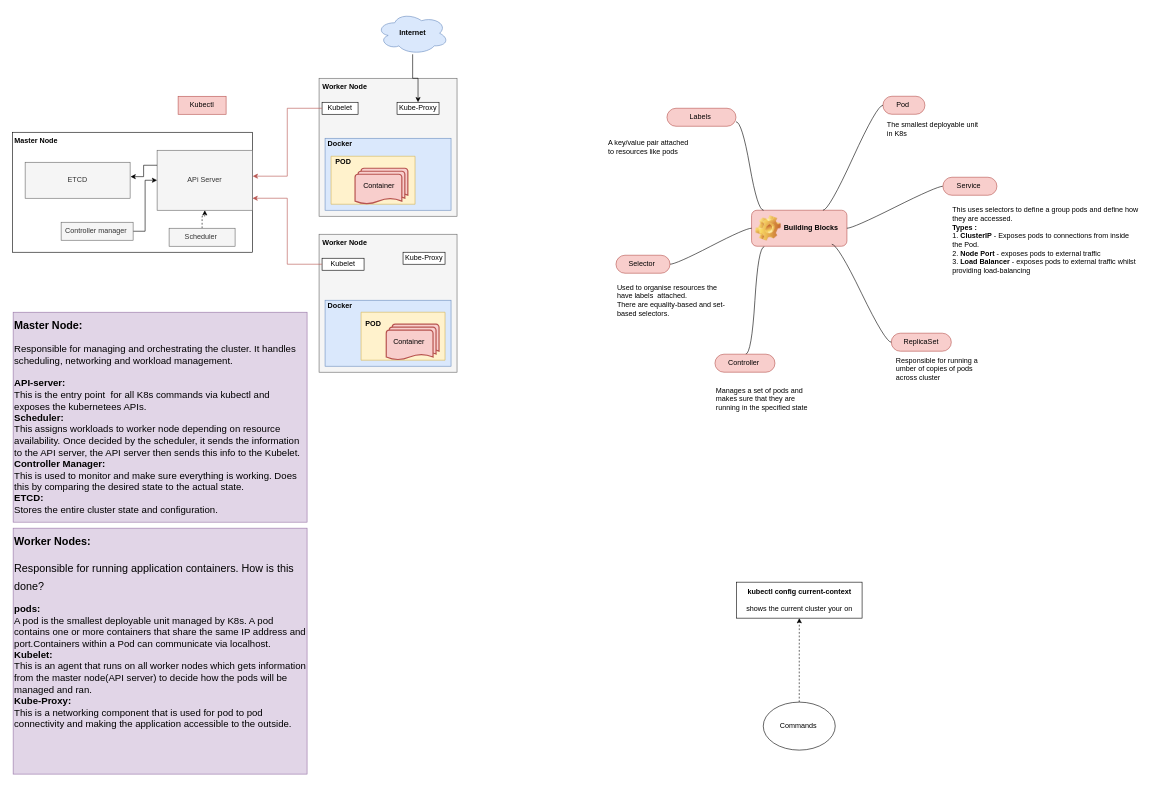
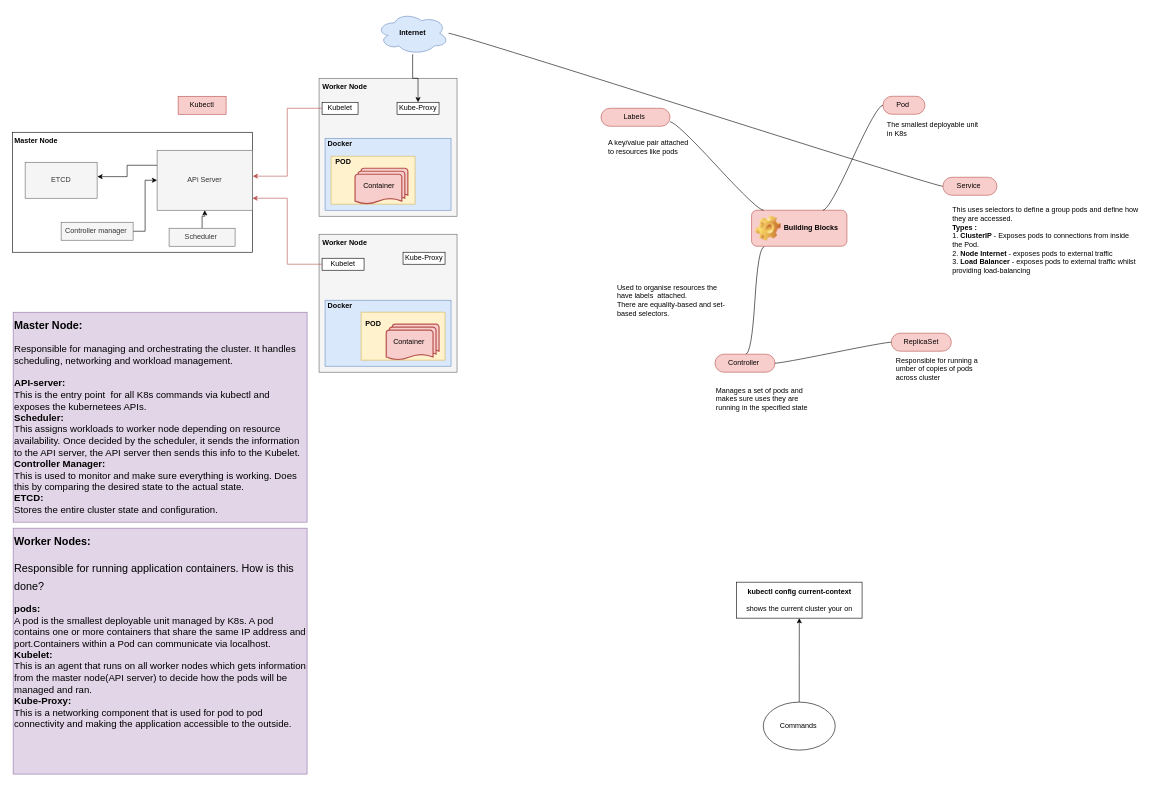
(701, 117) -> (635, 117)
(77, 180) -> (61, 180)
(895, 207) -> (696, 110)
(202, 220) -> (202, 220)
(1047, 240) -> (1047, 240)
(711, 246) -> none
(643, 264) -> none
(862, 293) -> (833, 353)
(764, 399) -> (764, 399)
(799, 662) -> (799, 662)
